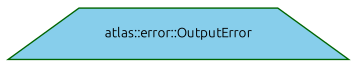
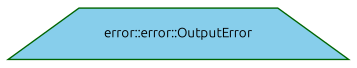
(178, 34) -> (178, 34)
